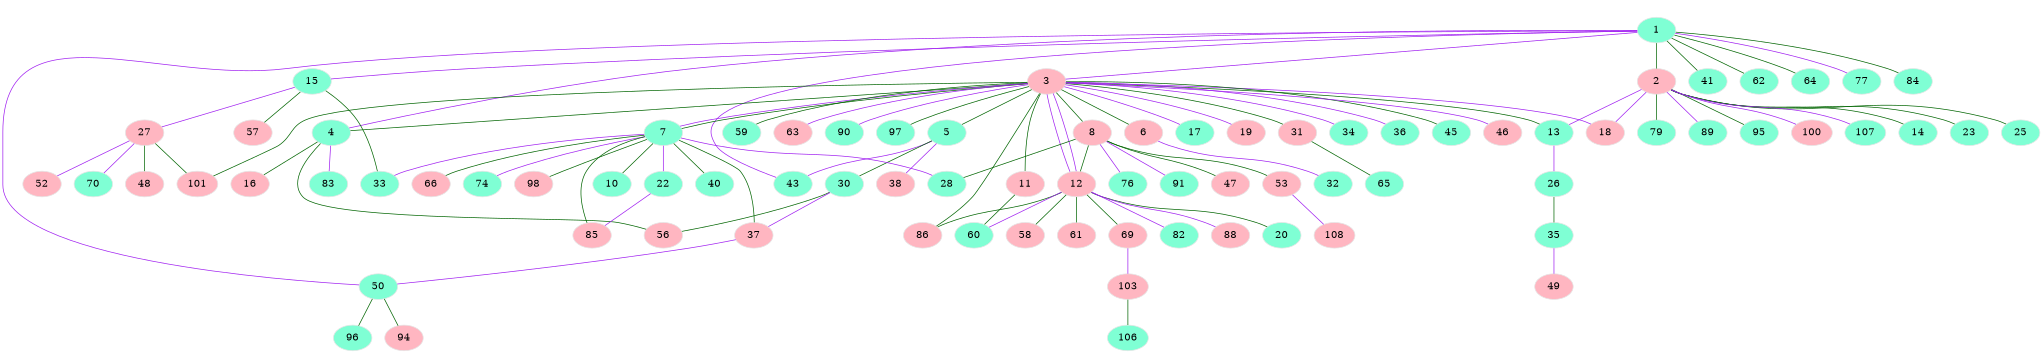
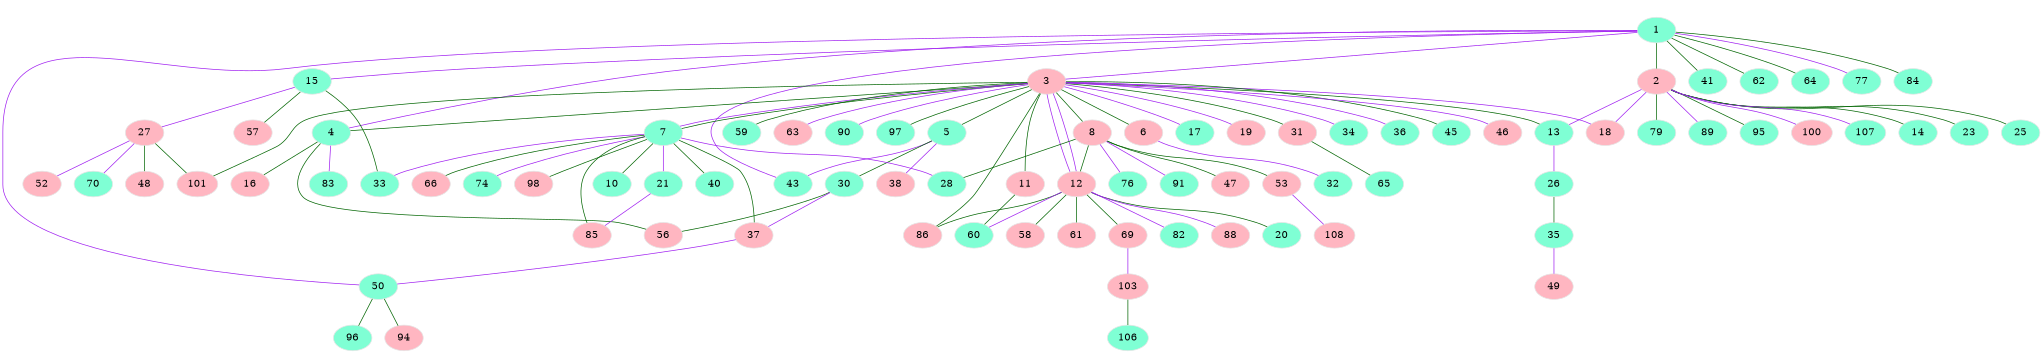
(663, 184) -> (663, 184)
